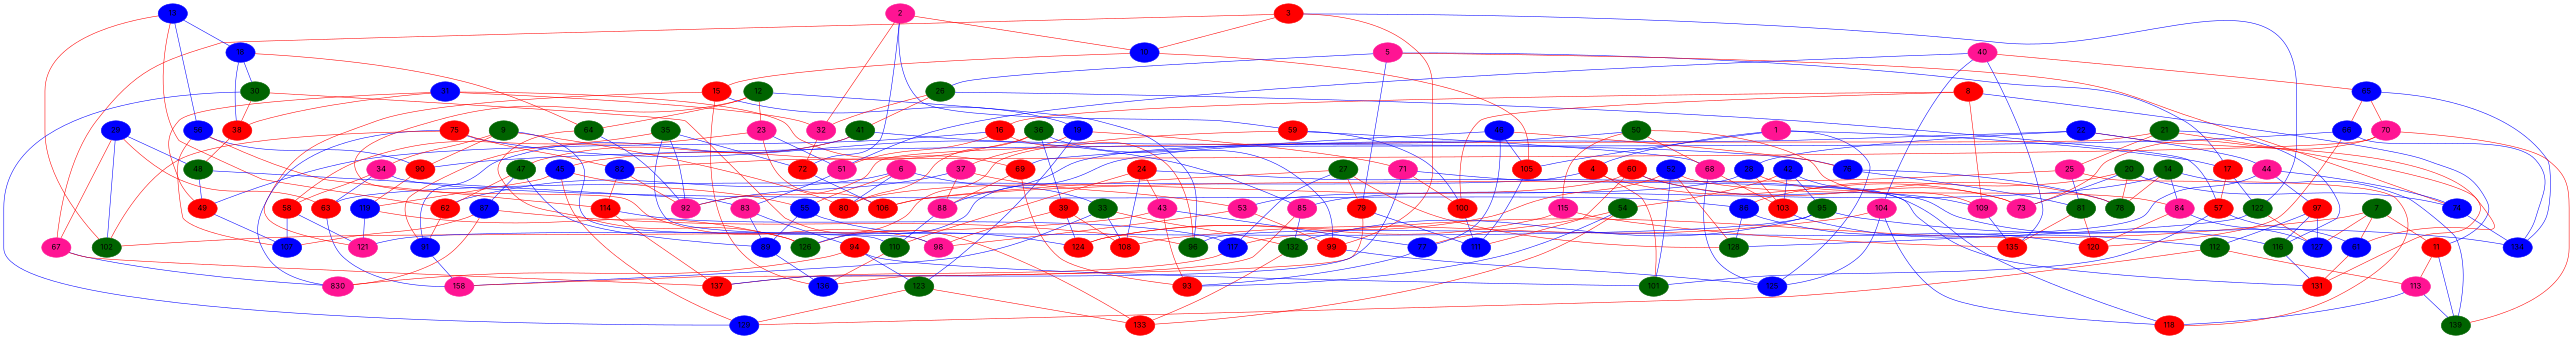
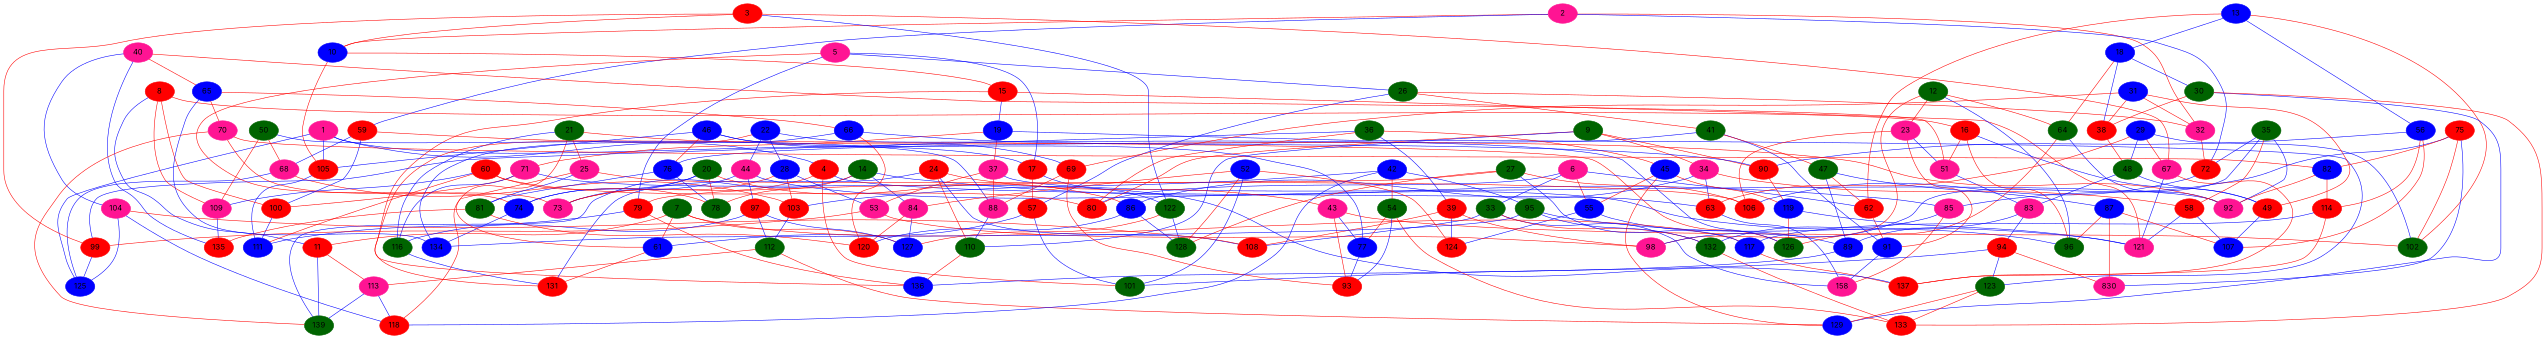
(1378, 82) -> (1061, 102)
(1563, 209) -> none
(195, 274) -> (2153, 208)
